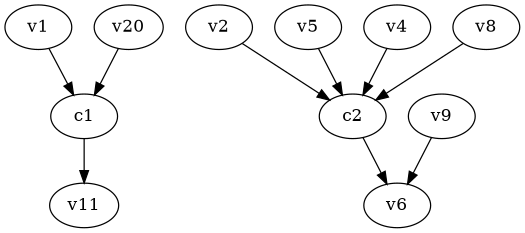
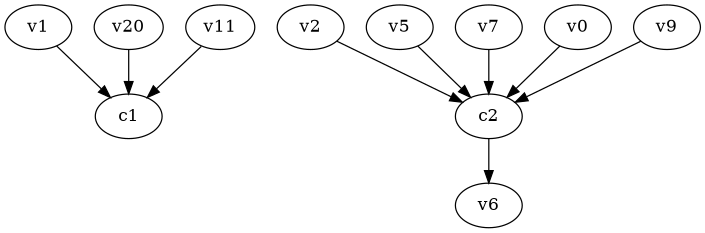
(397, 27) -> (489, 27)
(486, 27) -> (578, 27)
(84, 155) -> (179, 68)
(422, 155) -> (584, 69)
